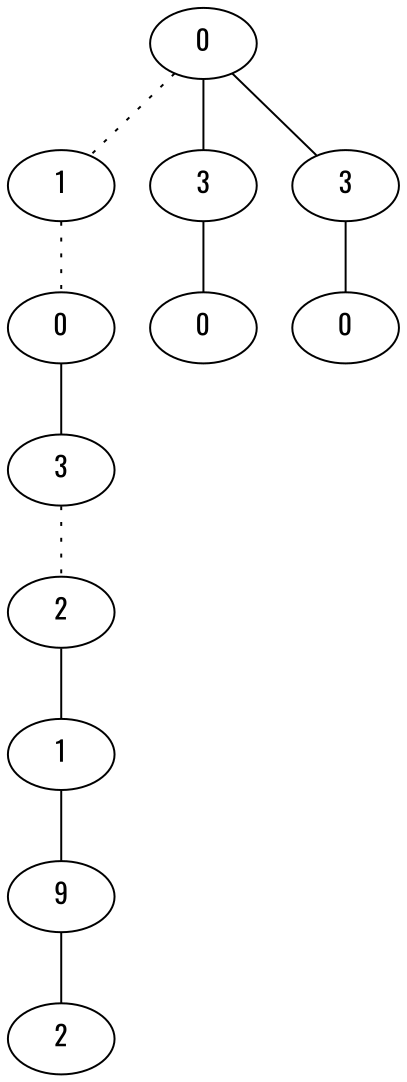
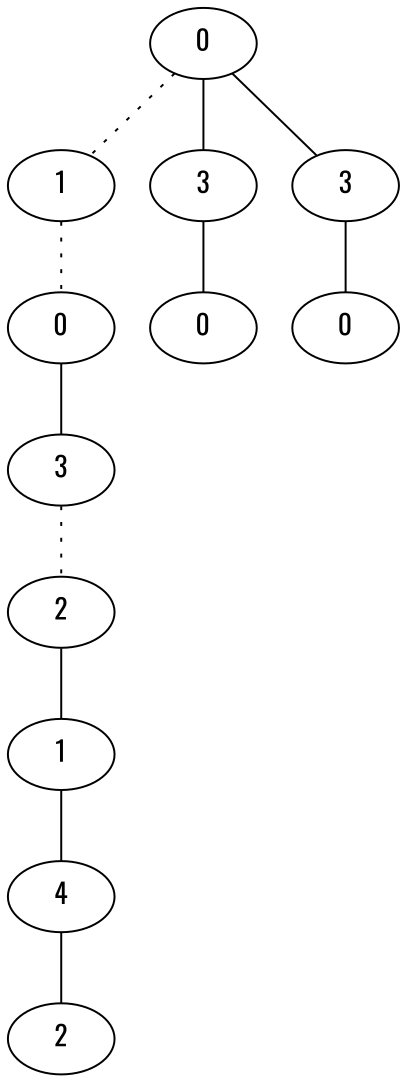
(61, 897) -> (61, 897)
